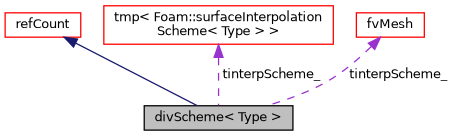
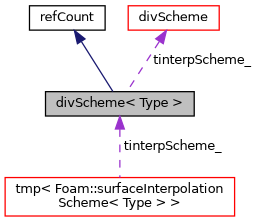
(43, 25) -> (67, 18)
(390, 25) -> (174, 18)
(219, 81) -> (120, 153)
